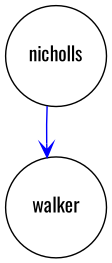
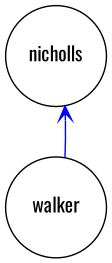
(47, 125) -> (65, 139)
